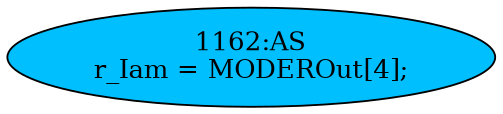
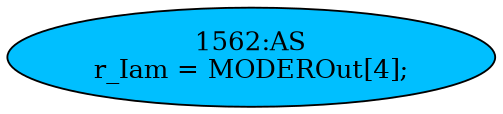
(251, 57) -> (251, 57)
